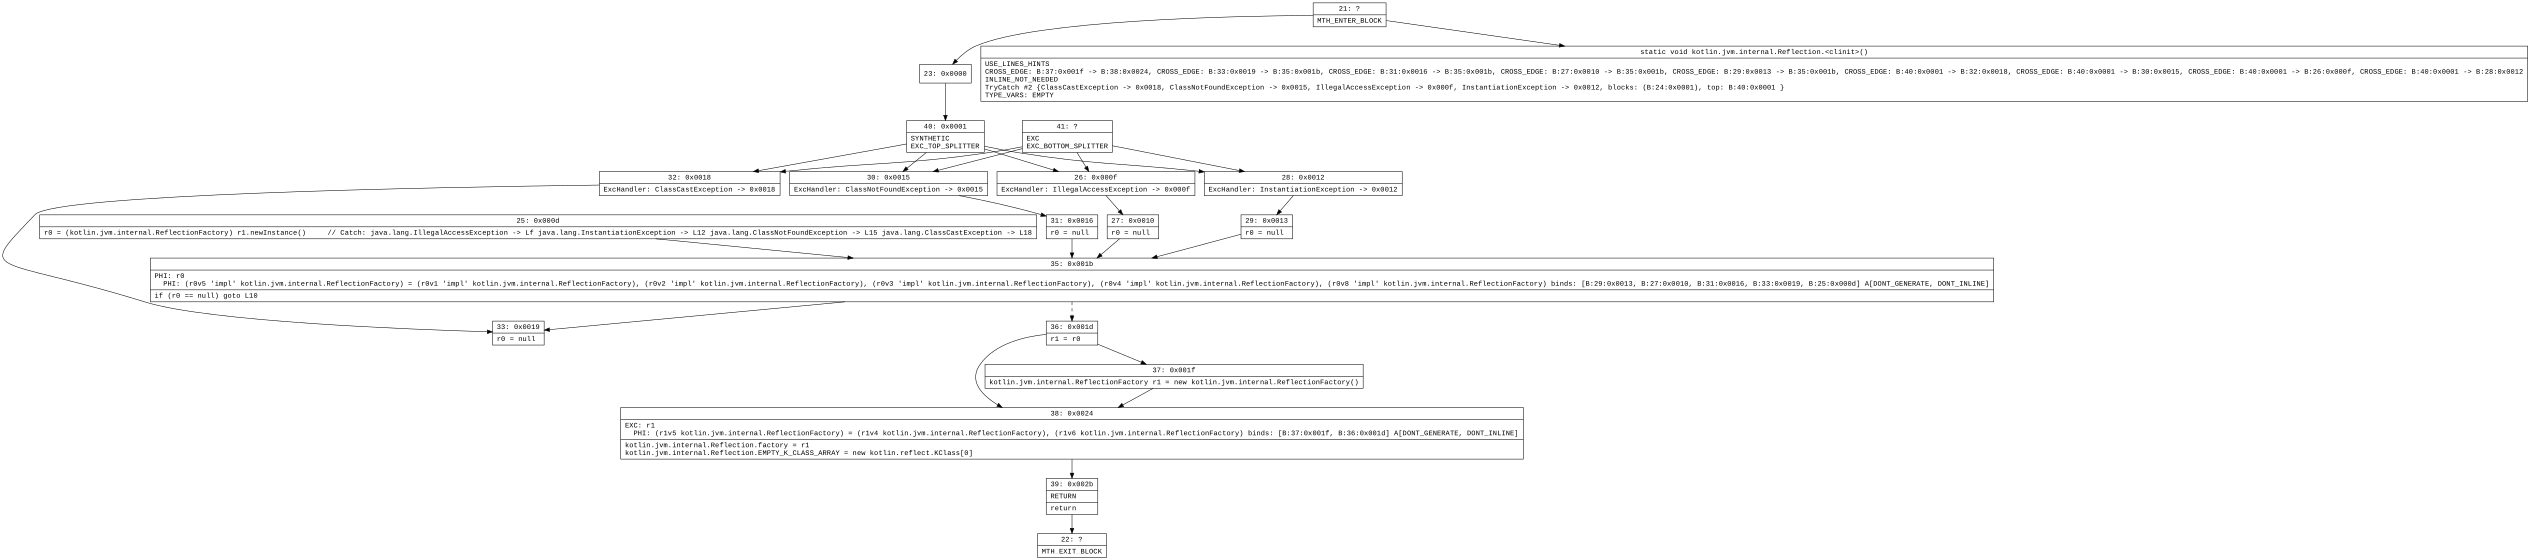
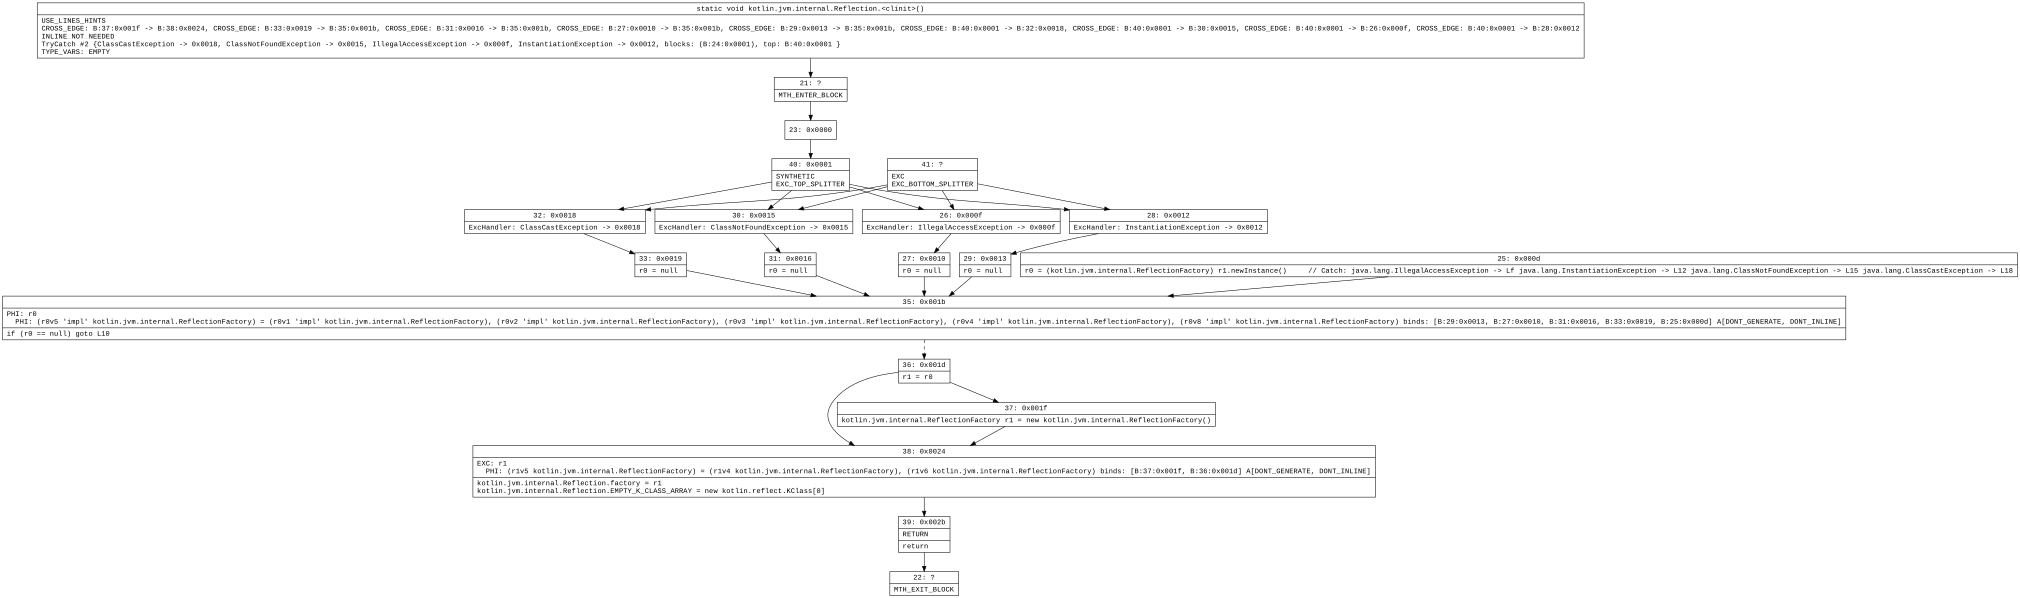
(1473, 33) -> (811, 65)
(697, 316) -> (749, 283)
